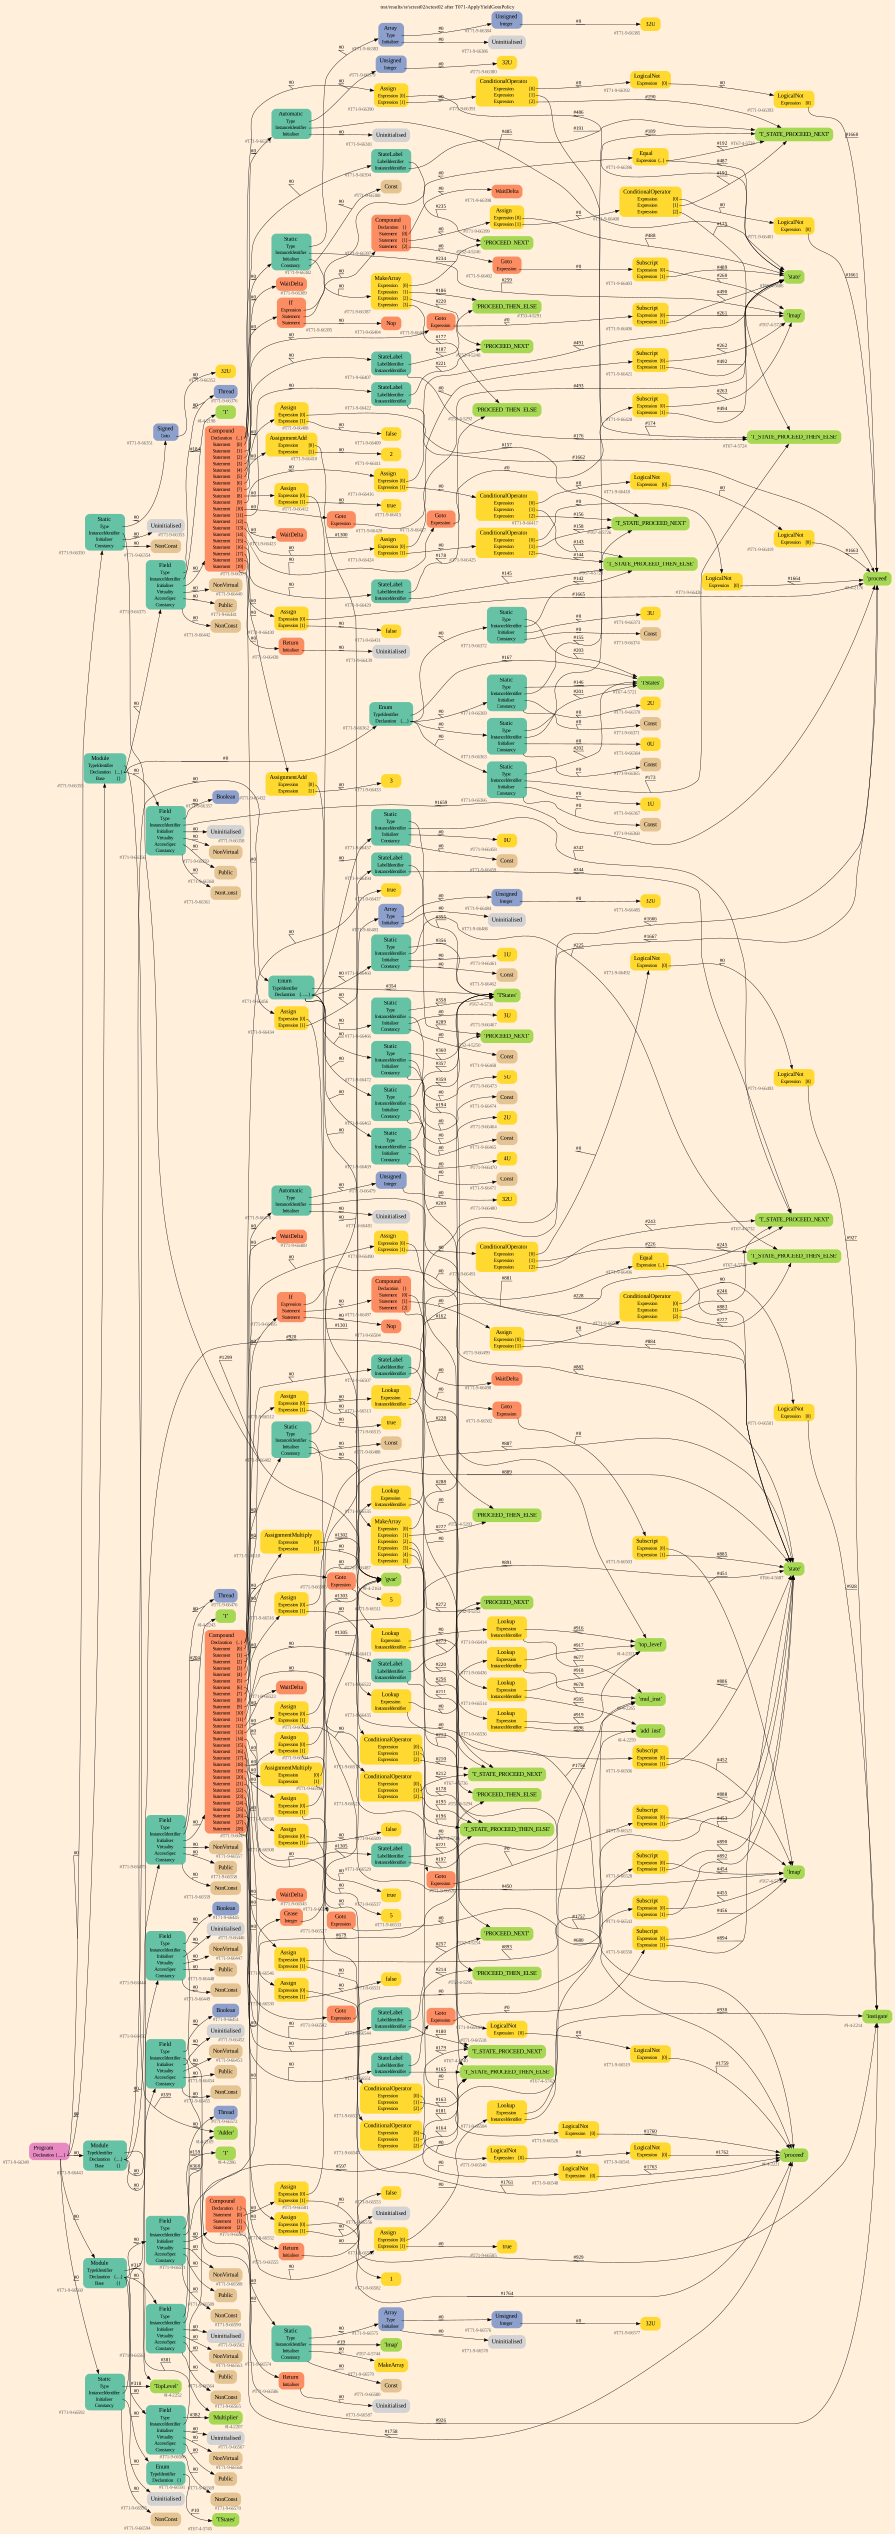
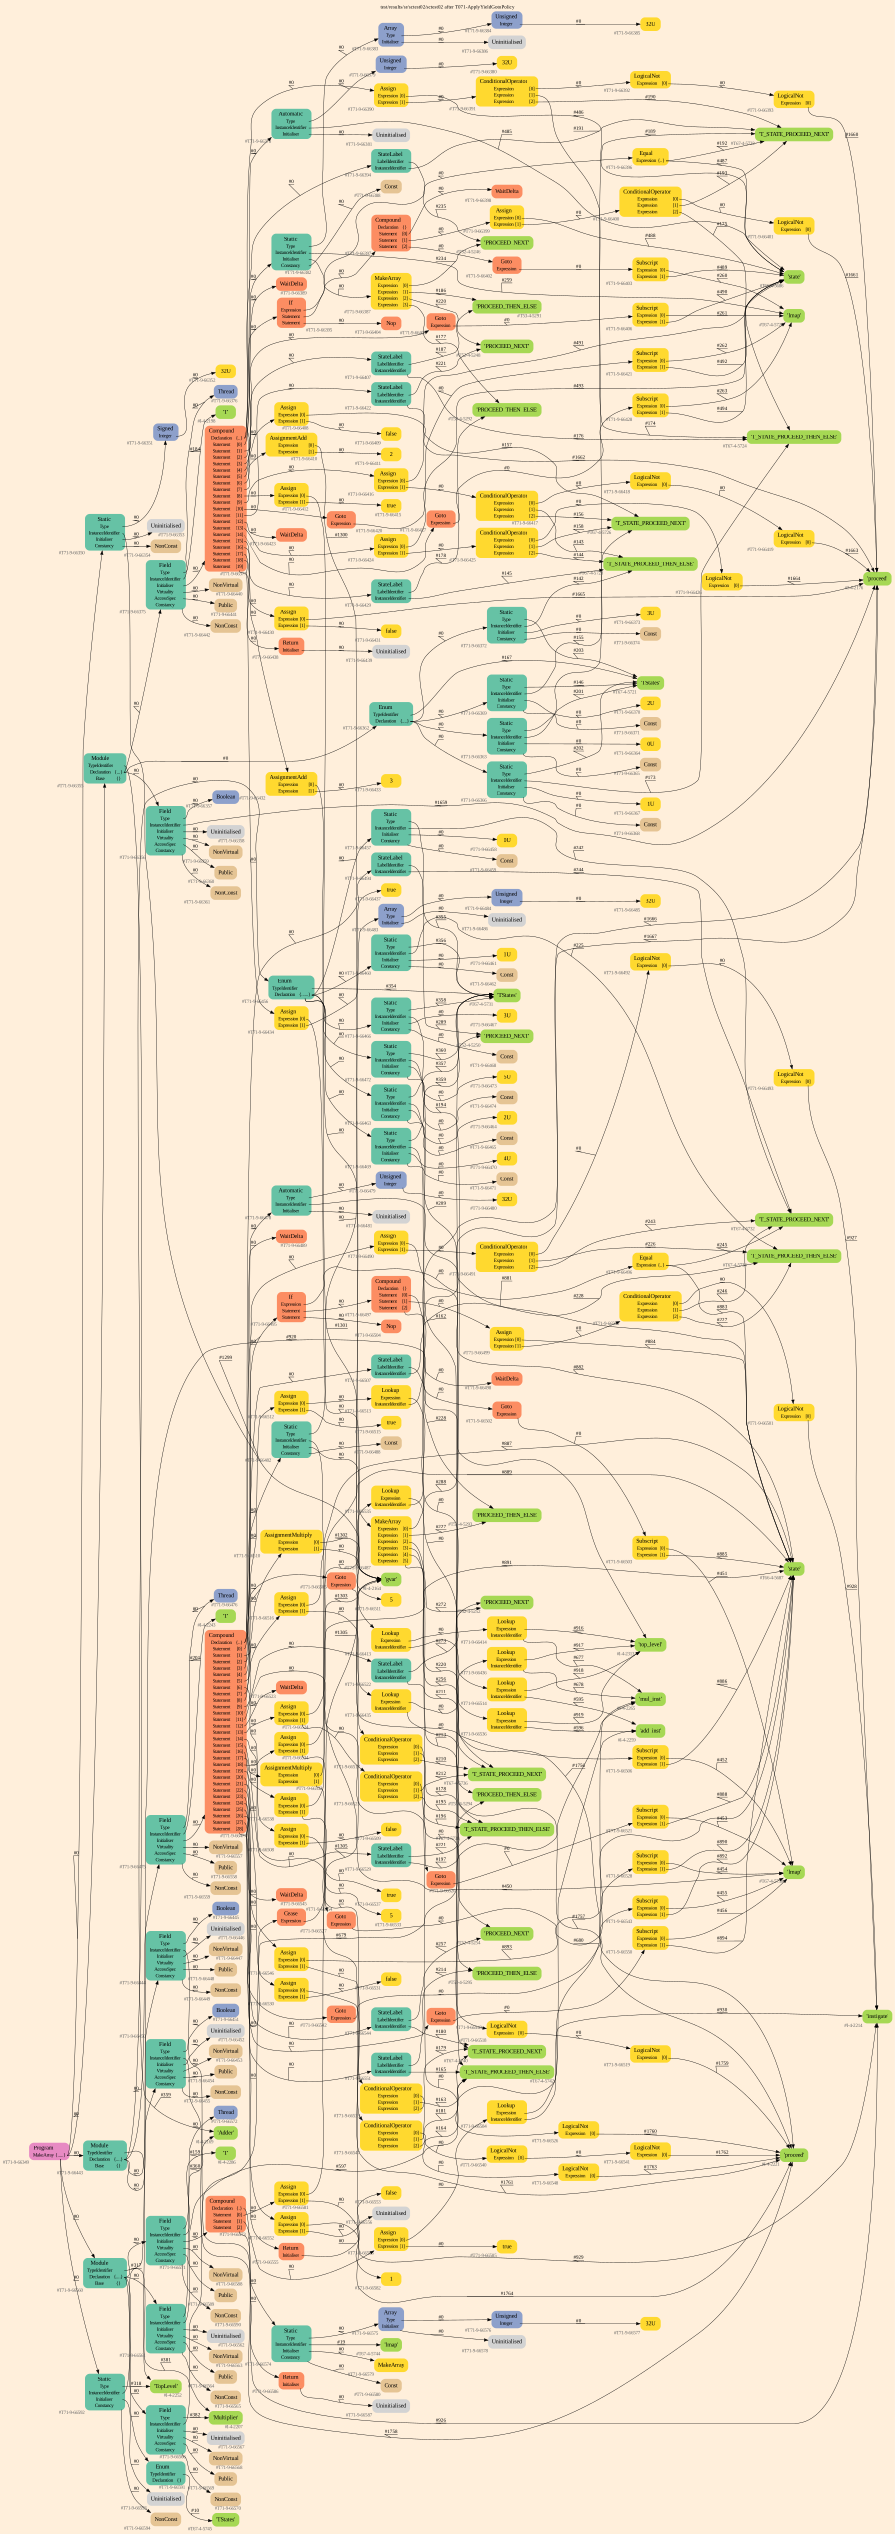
(165, 436) -> (165, 436)
(291, 1921) -> (291, 1921)
(43, 2155) -> (43, 2155)
